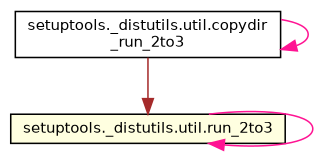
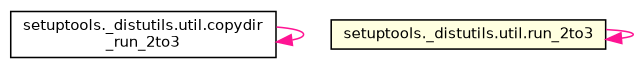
(148, 78) -> none
